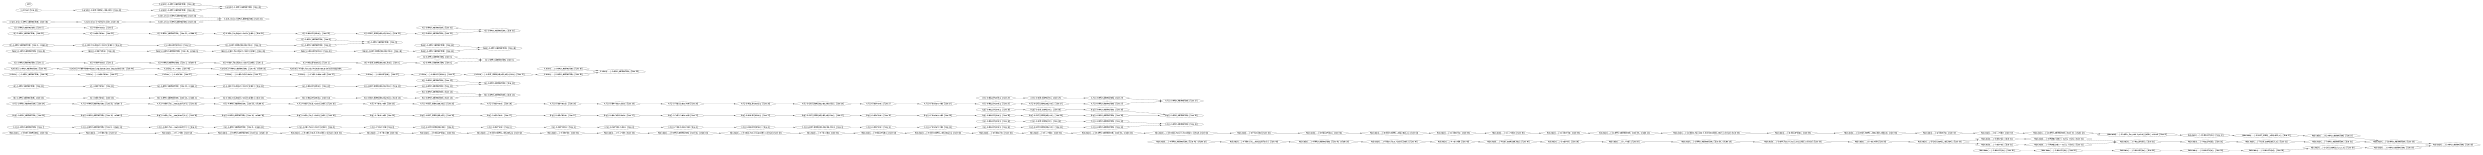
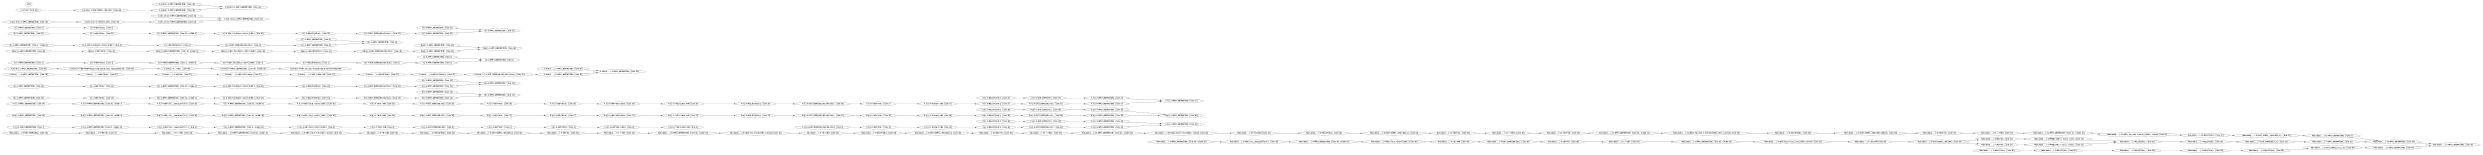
(755, 127) -> none
